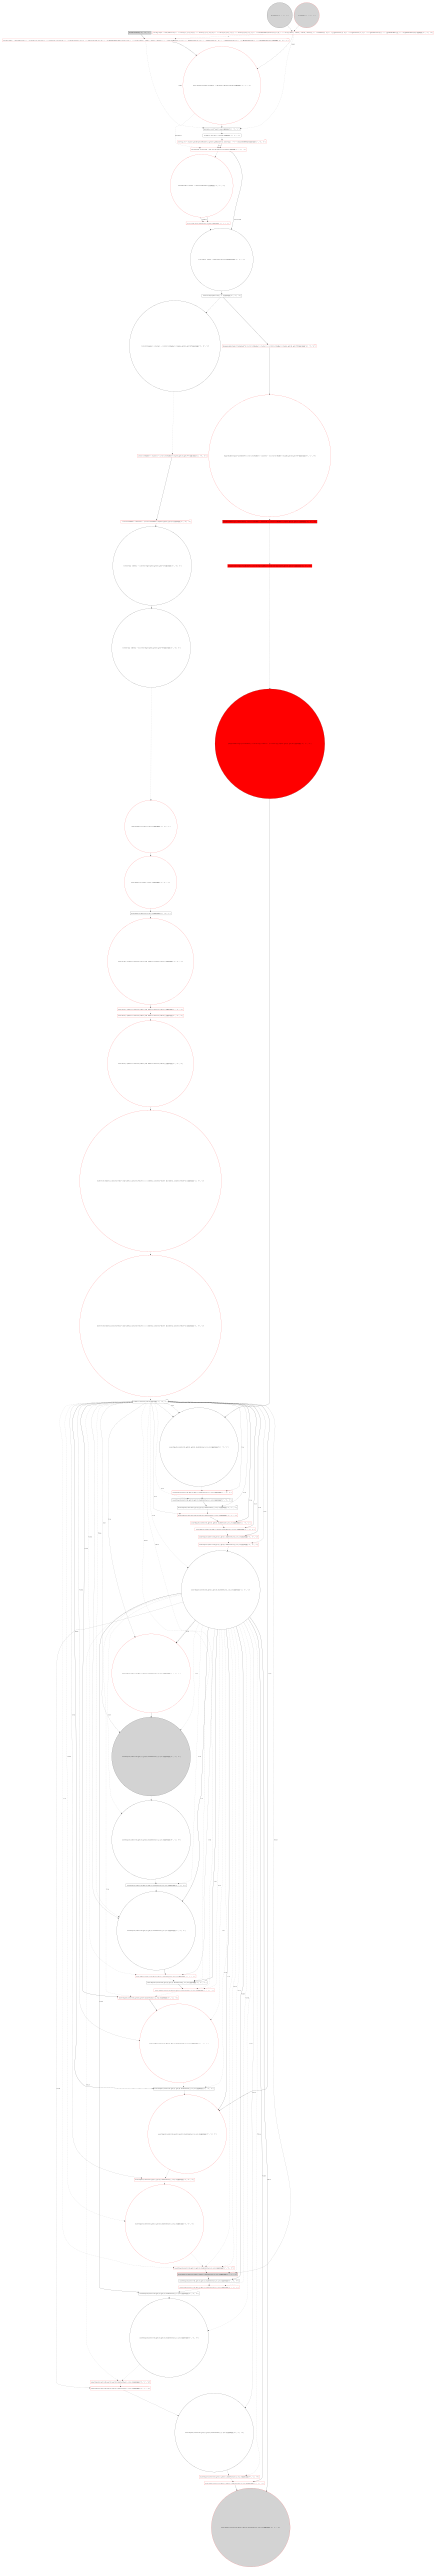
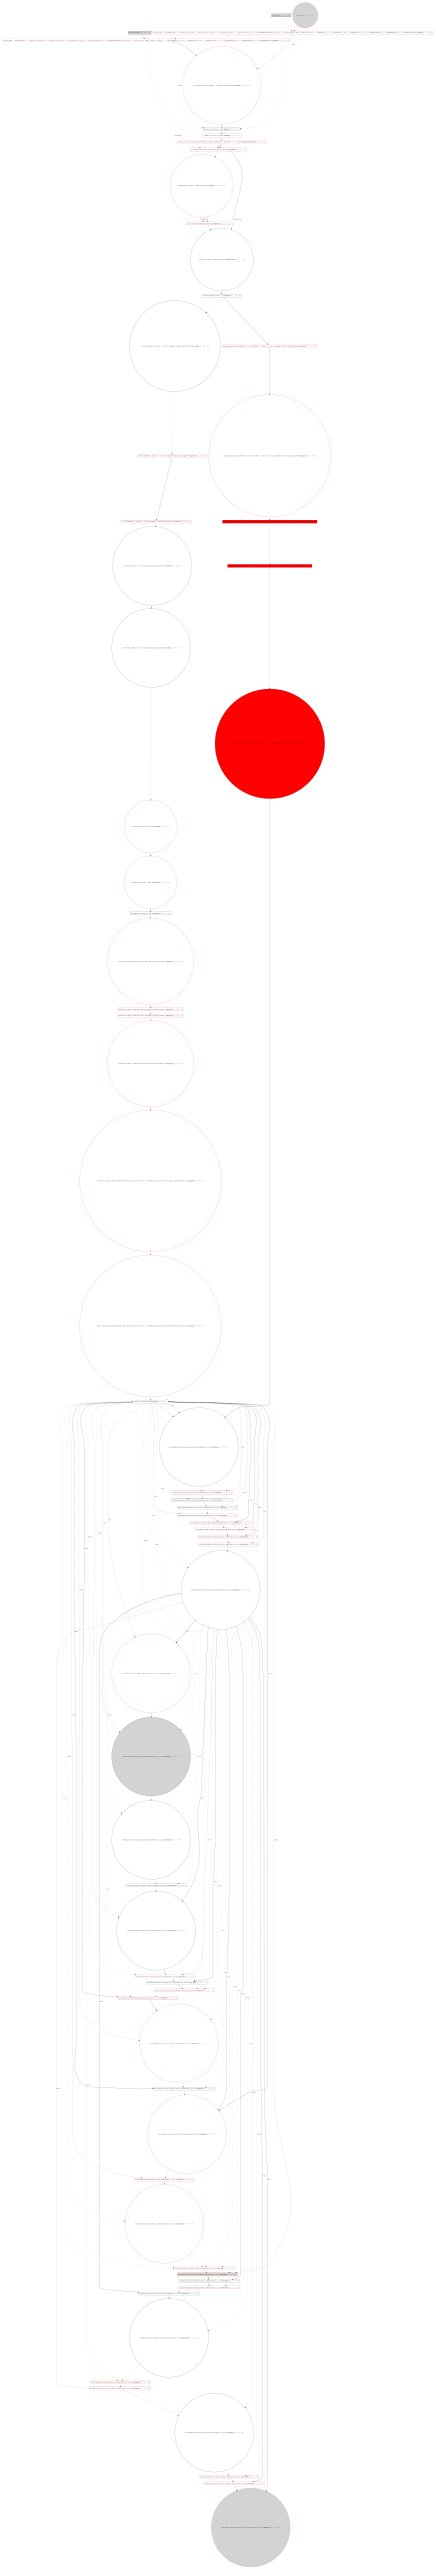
(280, 15) -> (281, 15)
